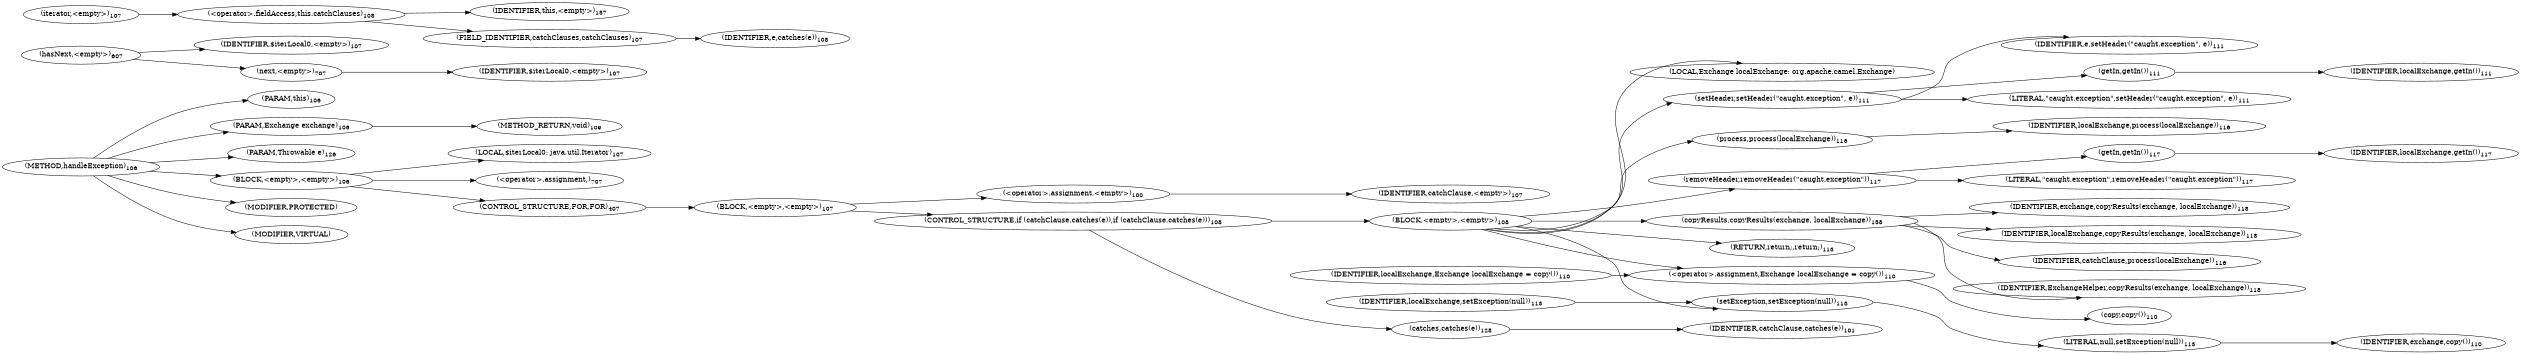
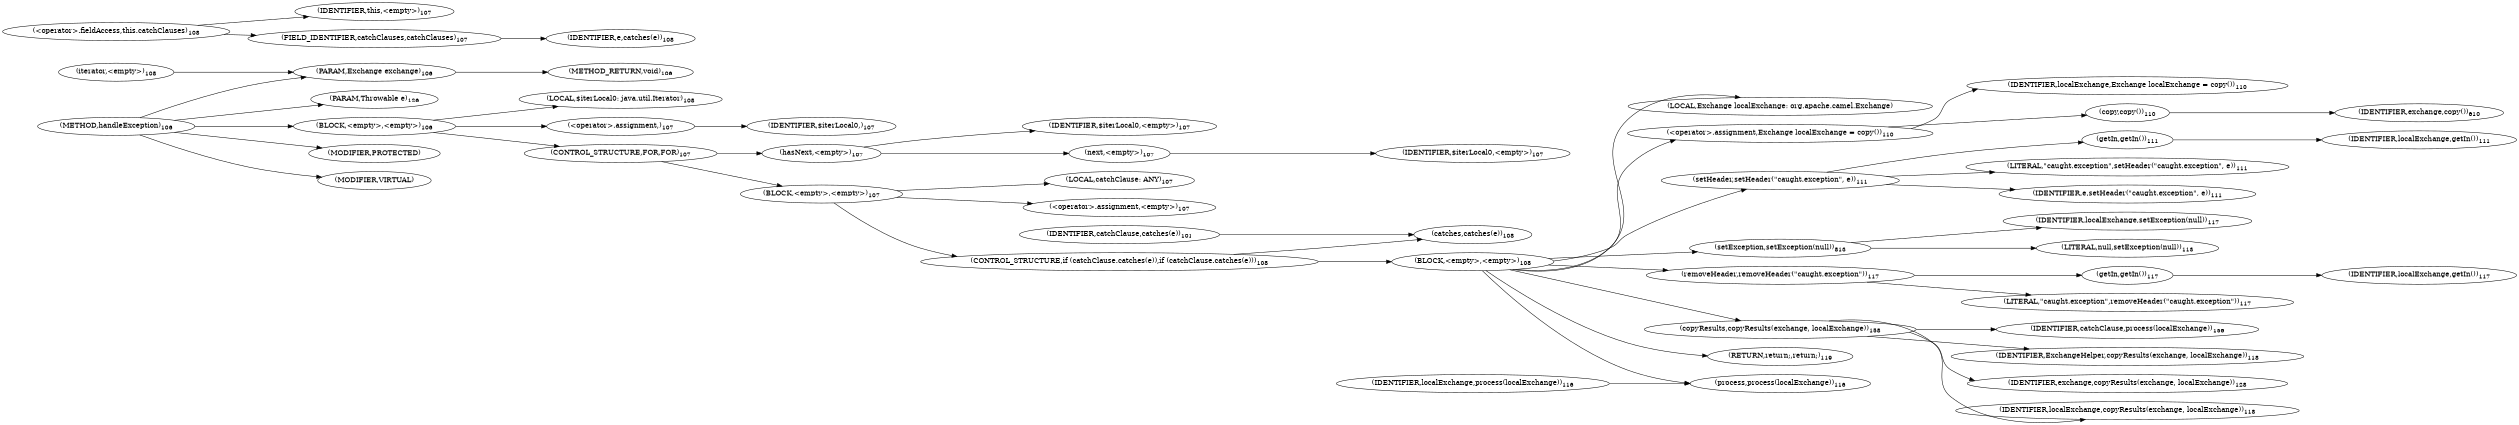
(601, 11) -> (426, 11)
(116, 14) -> (151, 71)
(156, 15) -> (231, 72)
(117, 54) -> (858, 153)
(320, 71) -> (1149, 153)
(291, 99) -> none
(596, 126) -> (667, 71)
none -> (821, 126)
(1937, 134) -> (1647, 384)
(618, 153) -> (689, 99)
none -> (737, 153)
(597, 180) -> (668, 126)
none -> (1119, 180)
(1138, 193) -> (1184, 207)
(1451, 194) -> none
(614, 207) -> (685, 153)
(2243, 207) -> (2241, 383)
(1828, 247) -> (1826, 356)
(2221, 261) -> (2219, 329)
(1617, 275) -> (1942, 110)
(1537, 302) -> (2213, 220)
(1631, 302) -> (1944, 235)
(1842, 302) -> (1840, 247)
(1486, 329) -> (1508, 234)
(1593, 329) -> (1314, 235)
(2476, 342) -> (2474, 112)
(2276, 343) -> (2250, 113)
